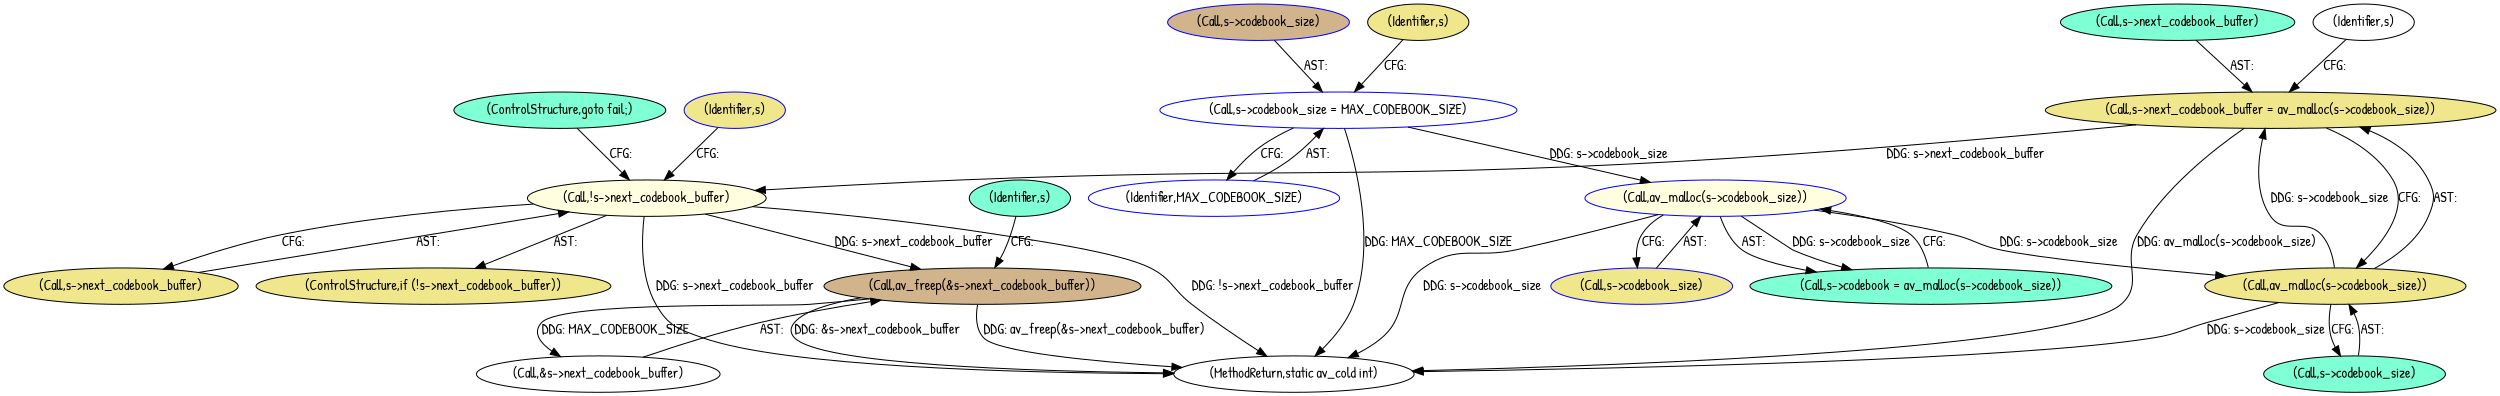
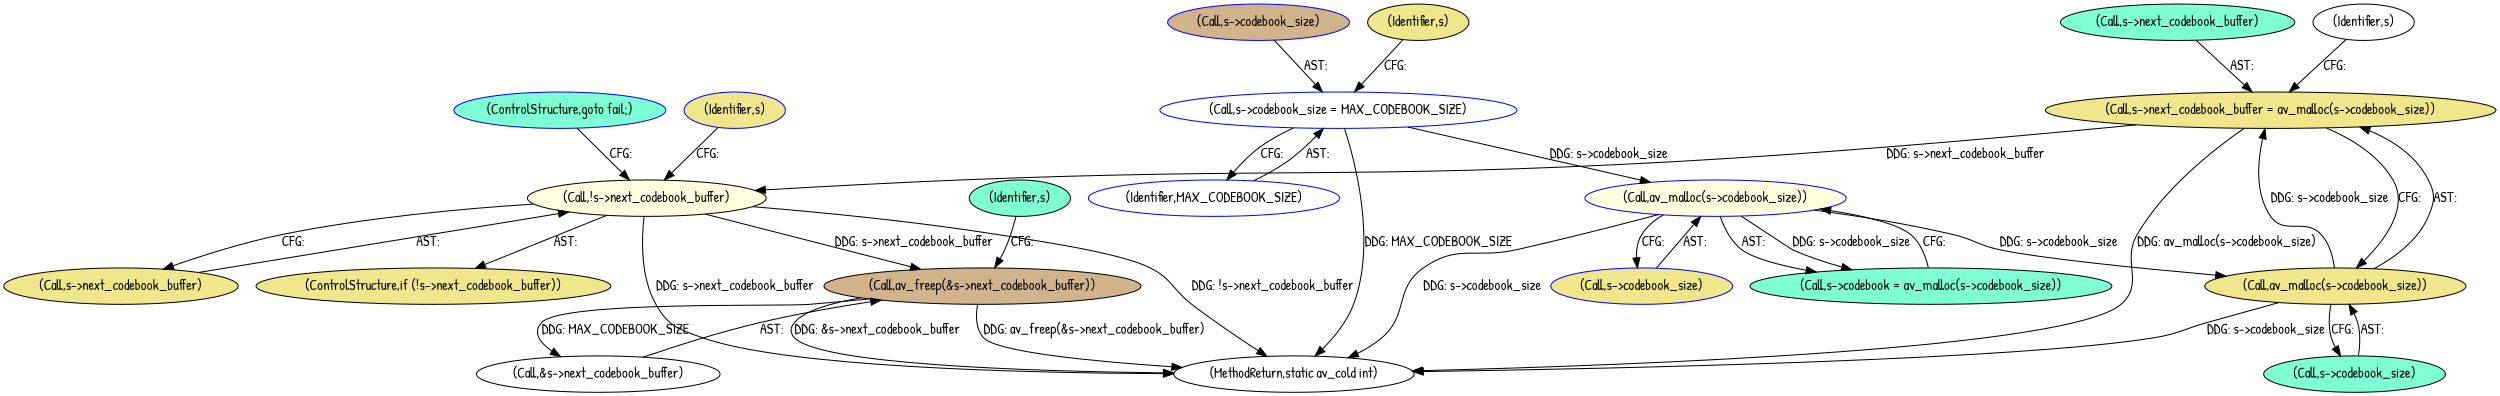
(560, 110) -> (560, 110)
